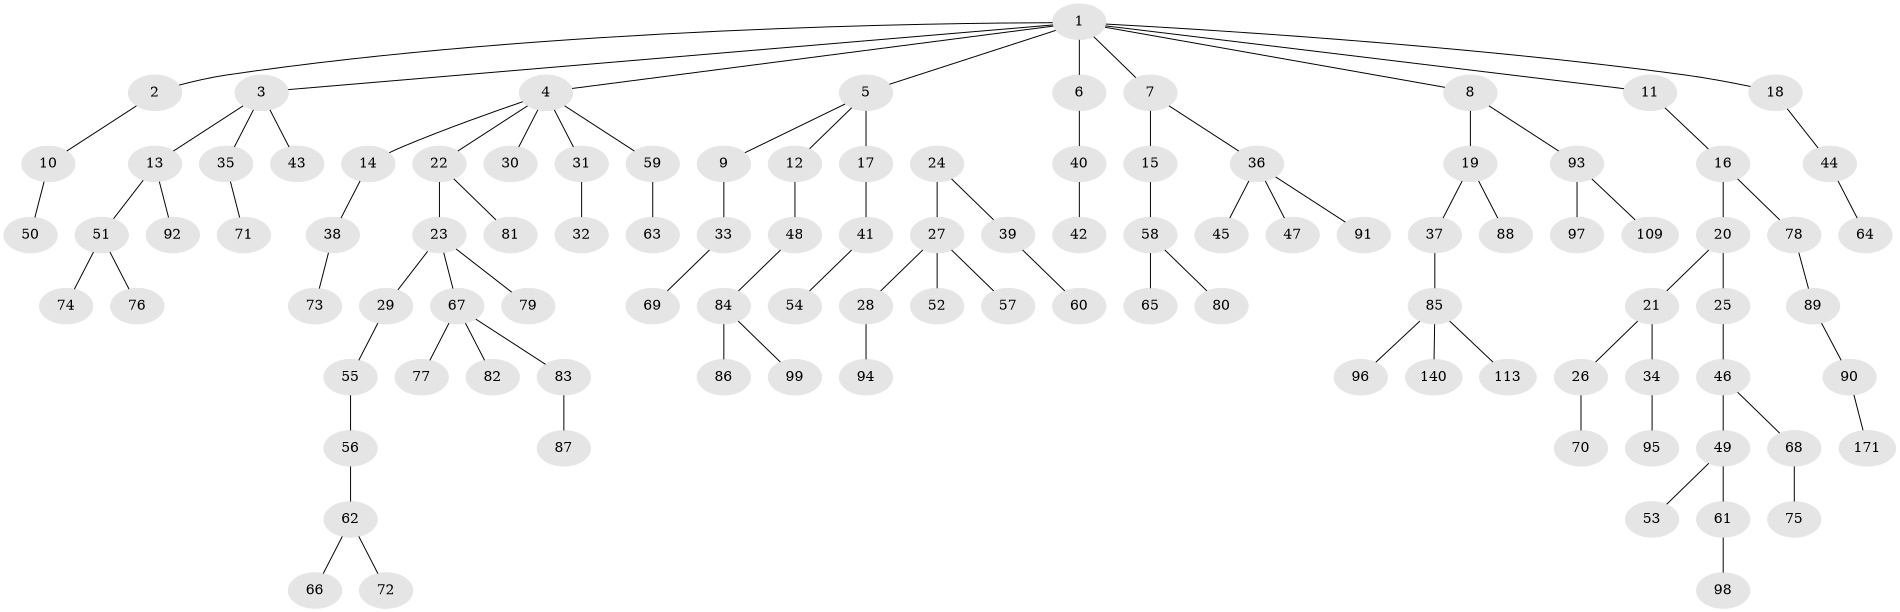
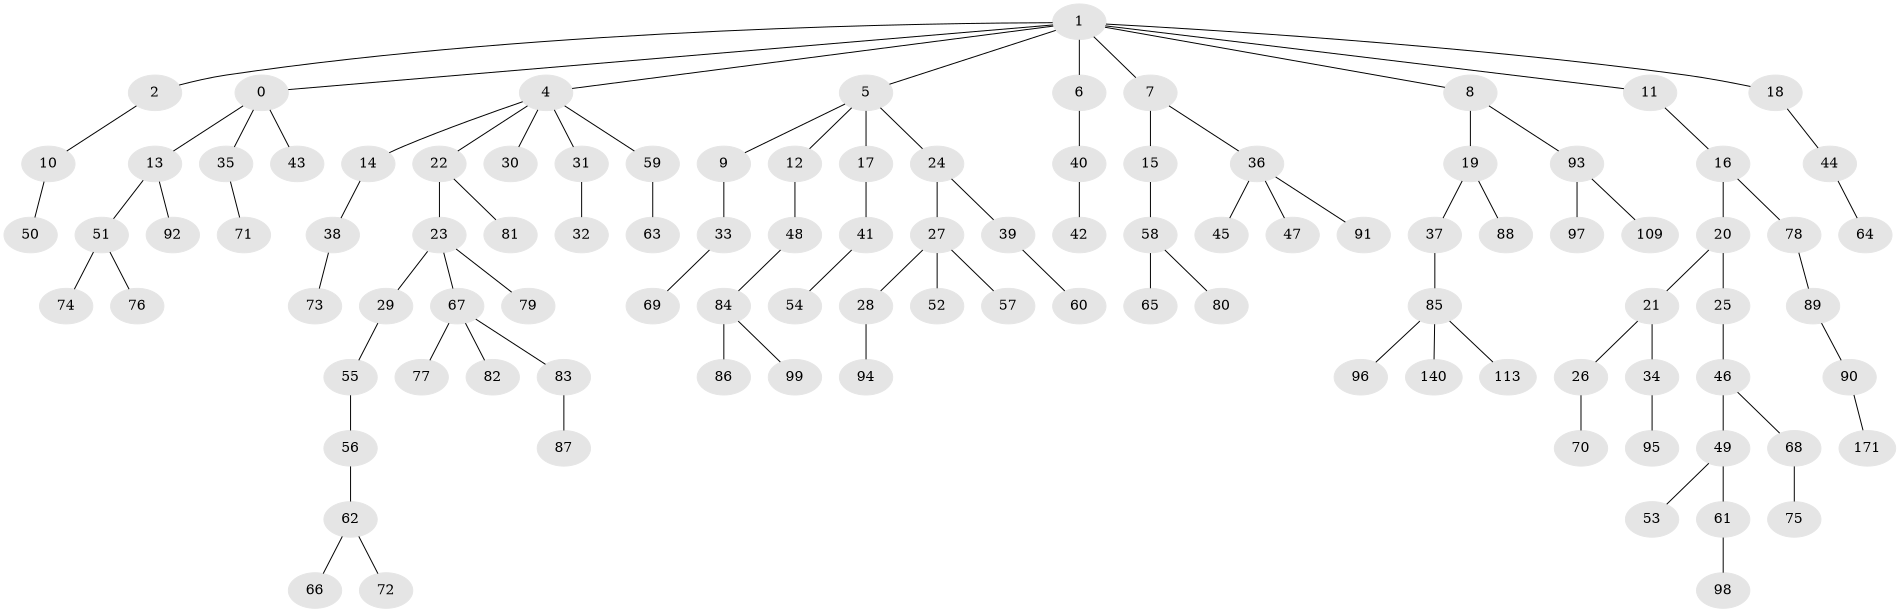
(262, 93) -> (262, 93)
none -> (901, 128)
